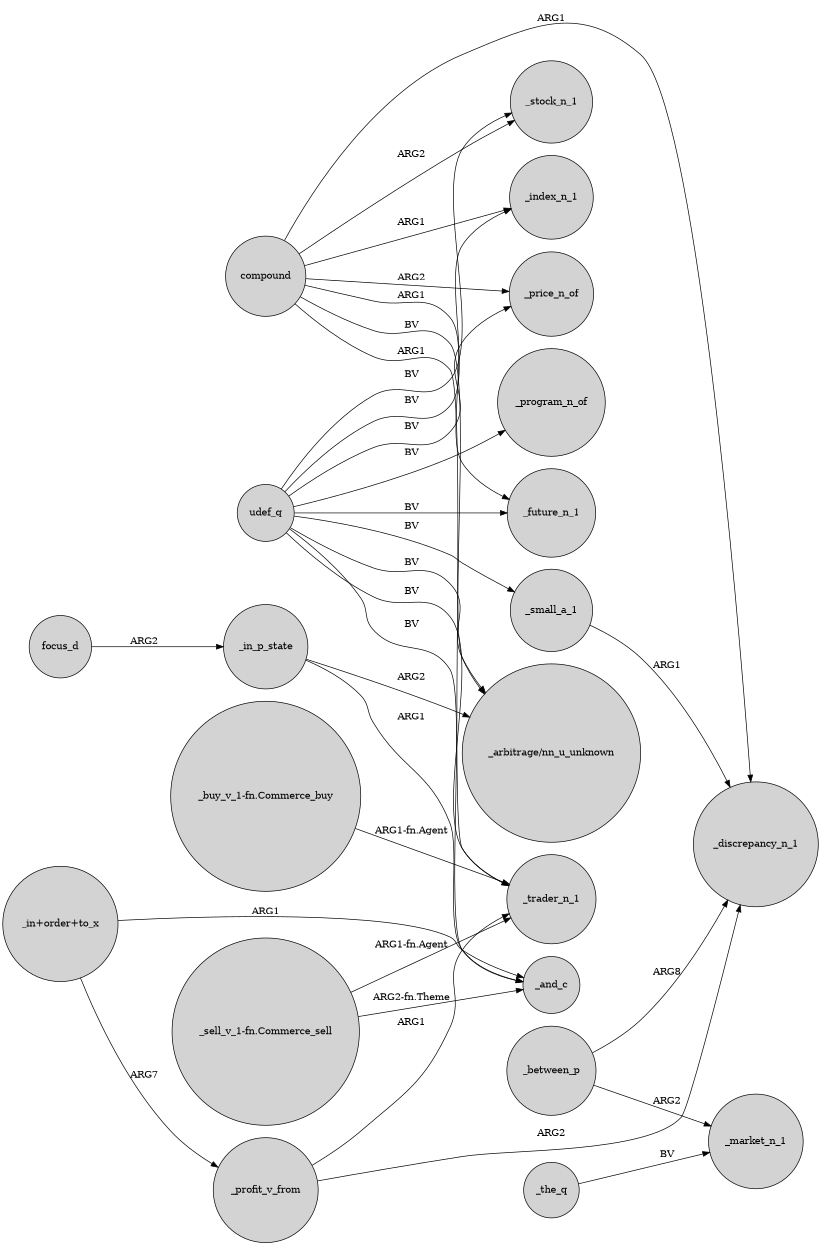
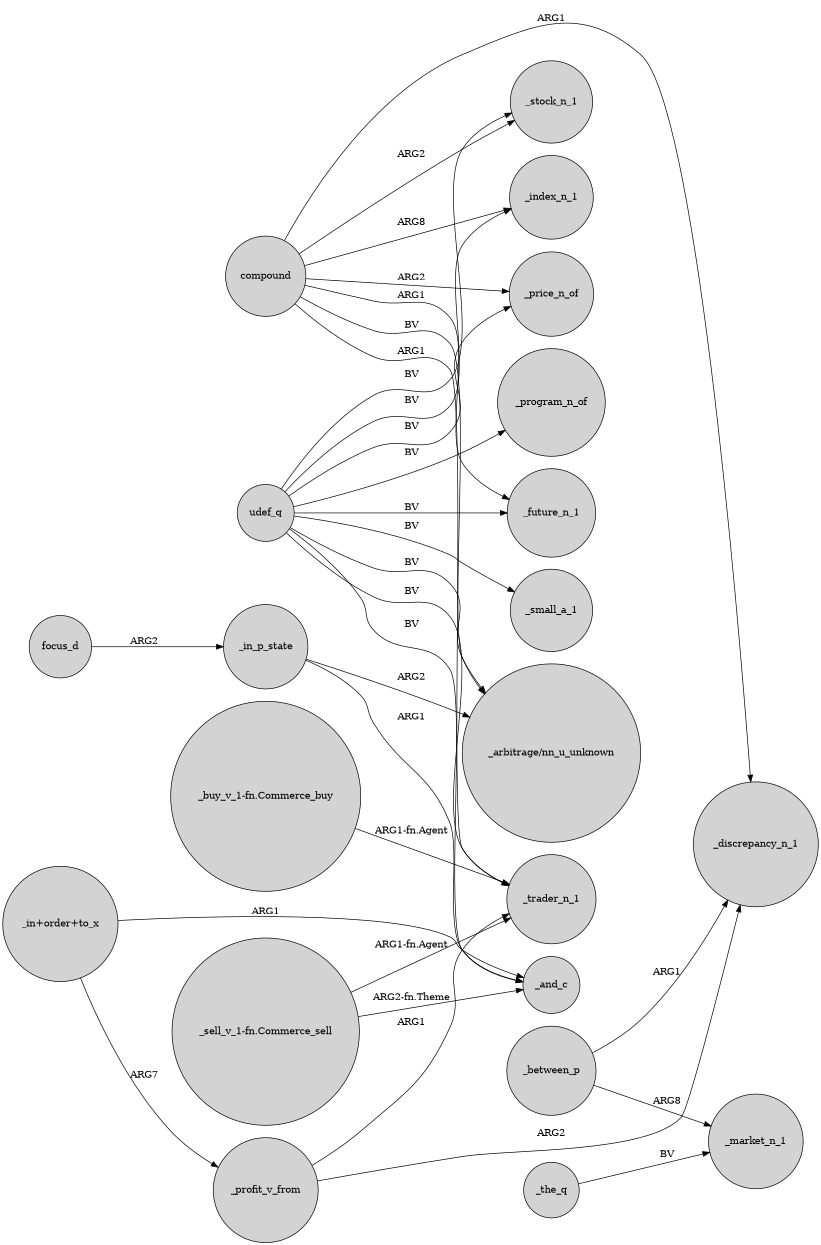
(411, 222) -> (411, 222)
(671, 691) -> none
(667, 972) -> (667, 972)
(667, 1101) -> (667, 1101)
